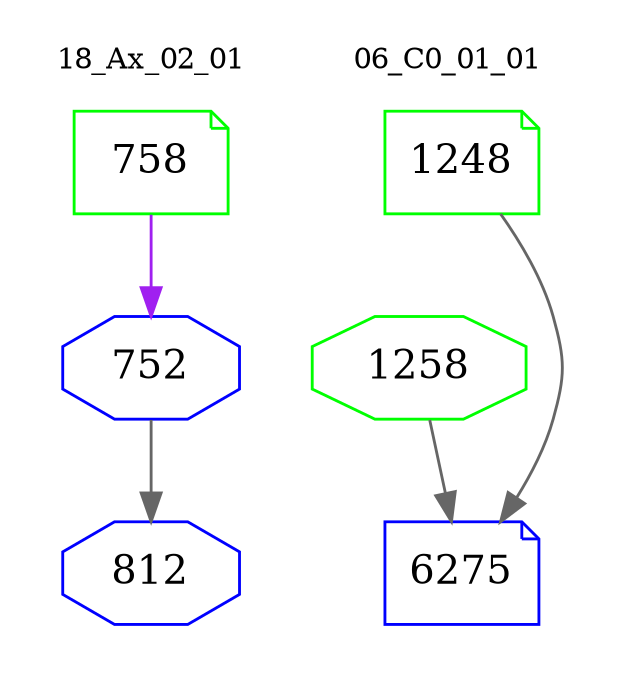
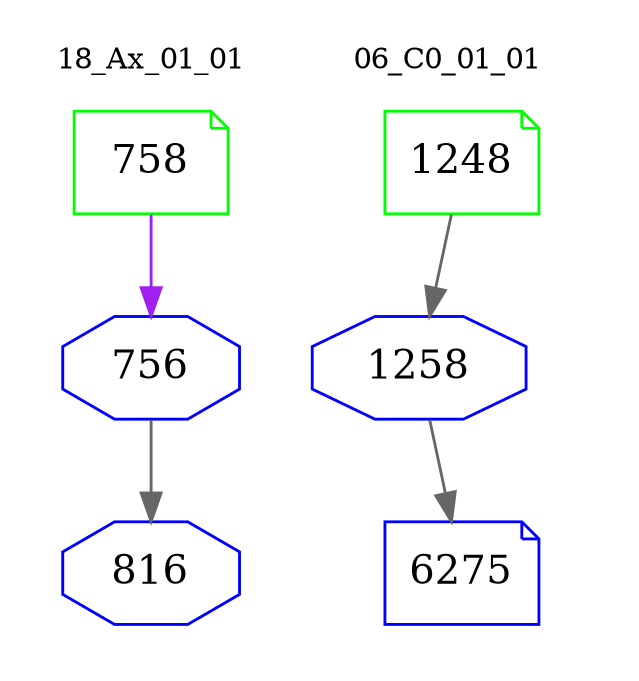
(151, 61) -> (151, 61)
(561, 353) -> (444, 251)
(151, 368) -> (151, 368)
(419, 368) -> (419, 368)
(151, 573) -> (151, 573)
